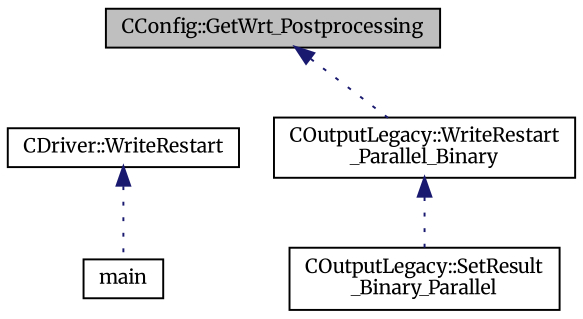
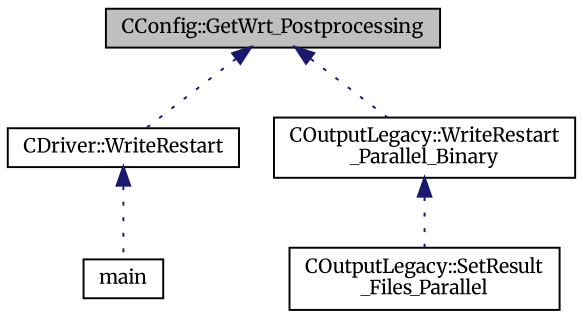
none -> (190, 94)
(425, 279) -> (425, 279)
